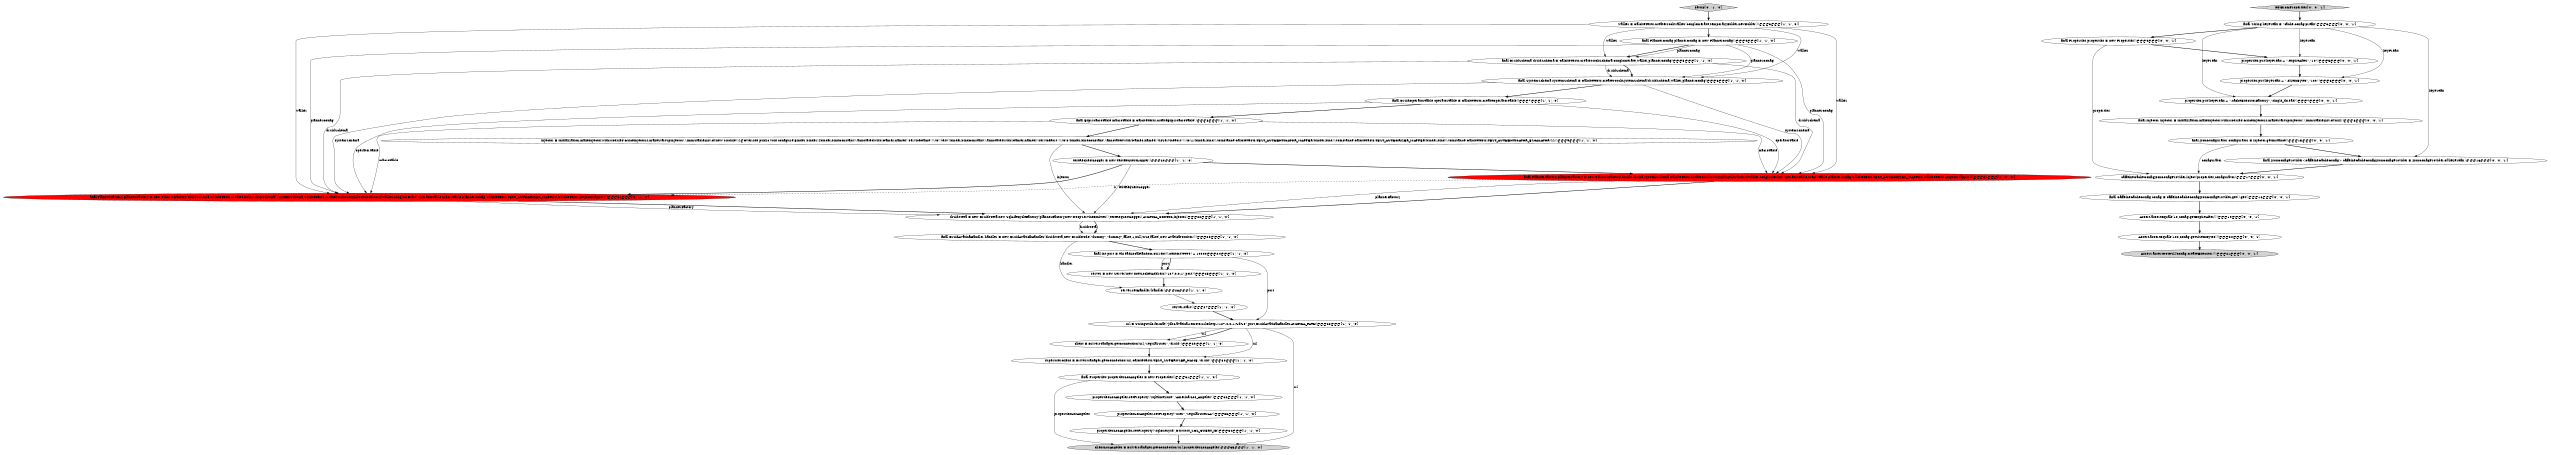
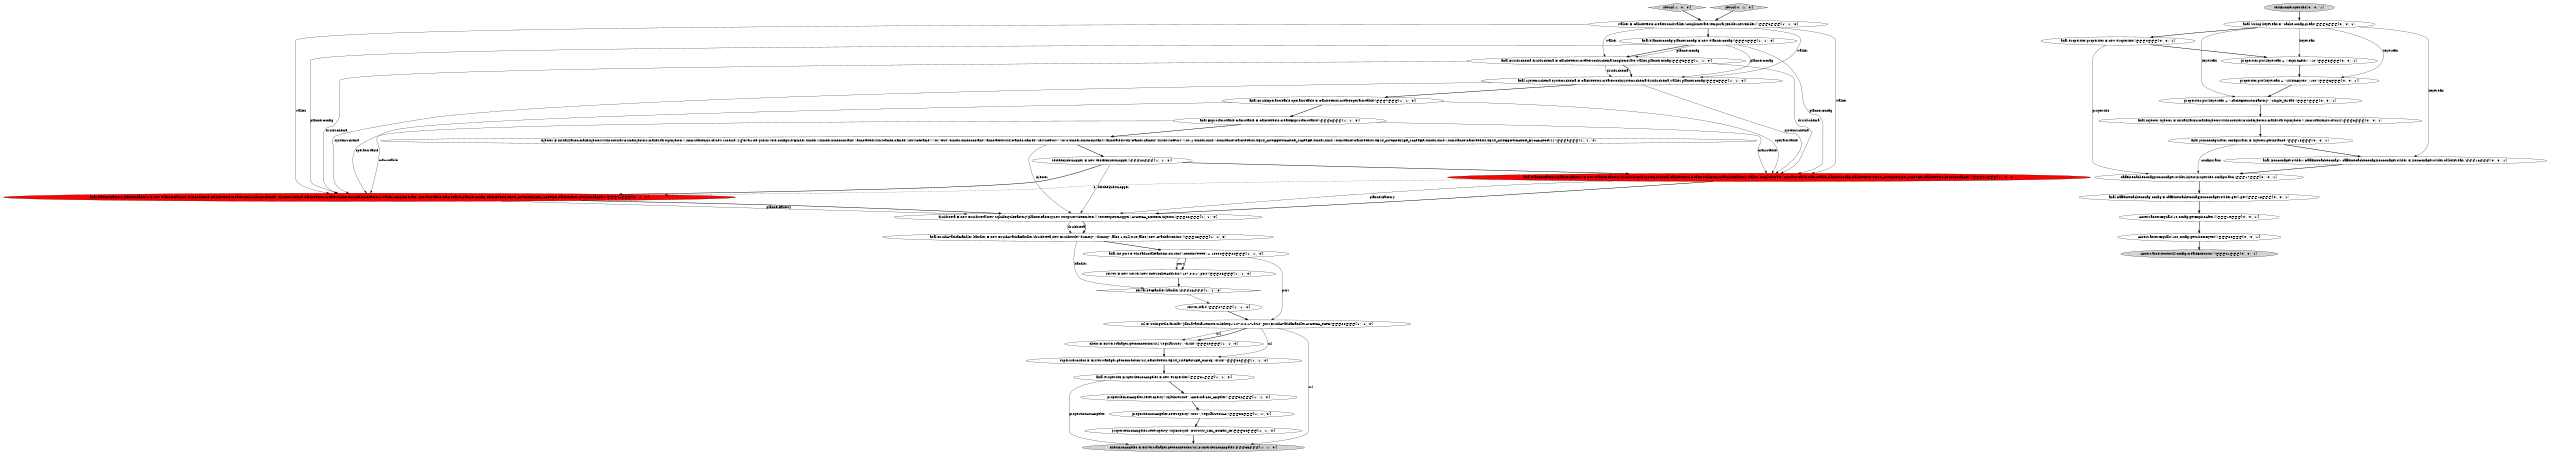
none -> (1677, 8)
(2300, 8) -> (2299, 8)
(1164, 291) -> (1179, 291)
